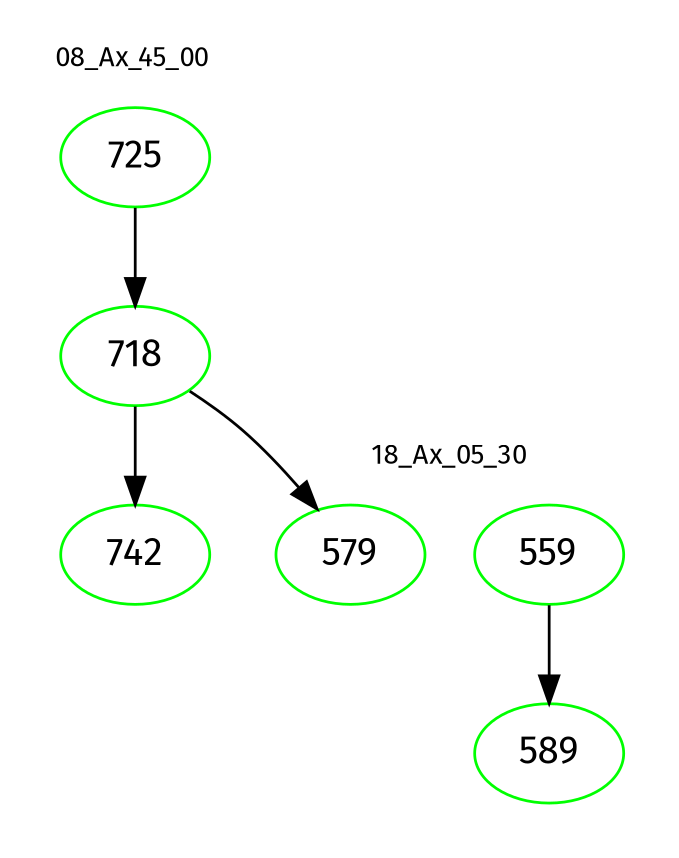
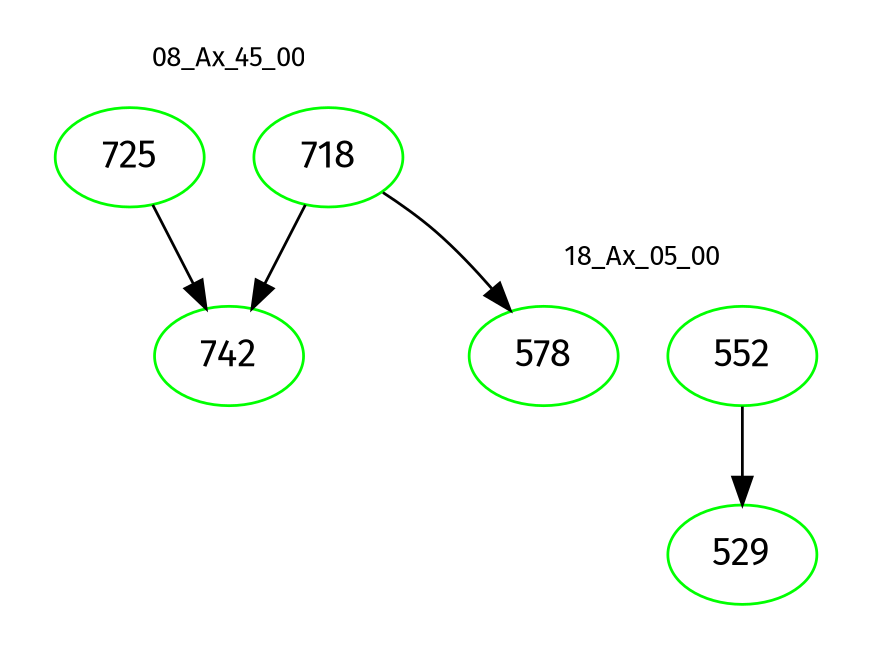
(135, 243) -> (173, 244)
(450, 457) -> (643, 258)
(350, 555) -> (544, 356)
(549, 555) -> (742, 356)
(549, 753) -> (742, 555)
